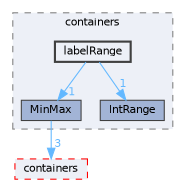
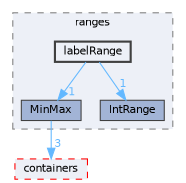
(93, 23) -> (93, 23)
